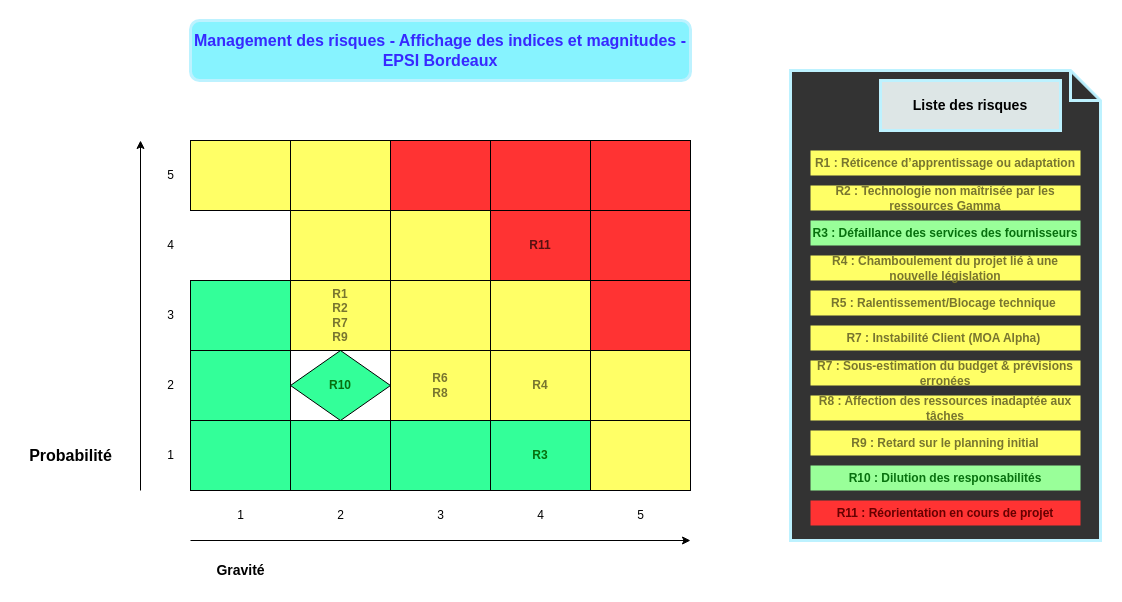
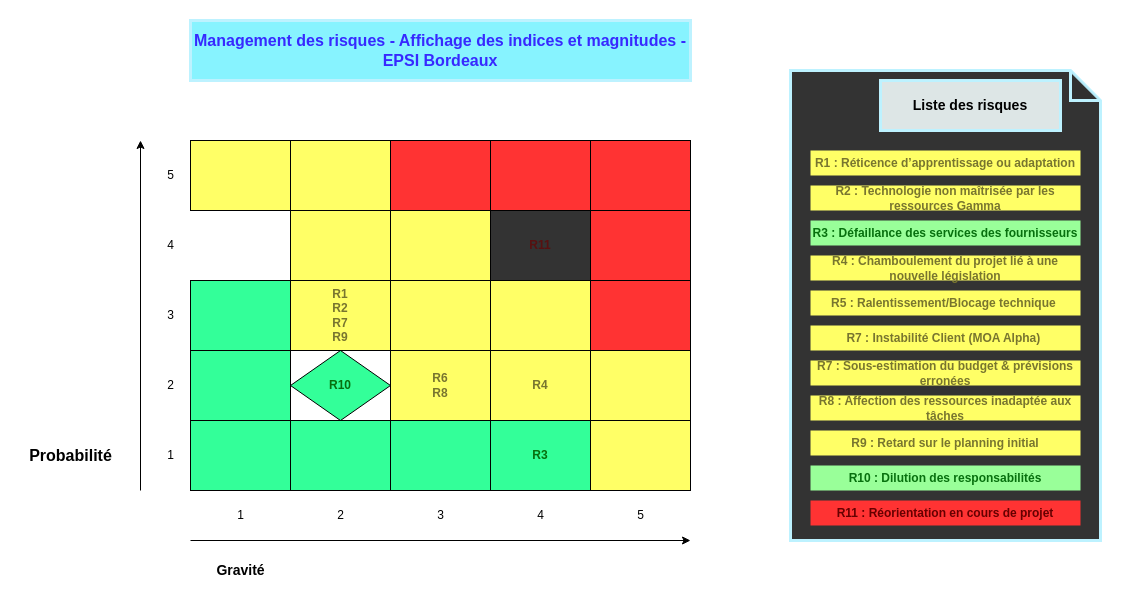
(441, 51) -> (441, 51)
(541, 246) -> (541, 246)
